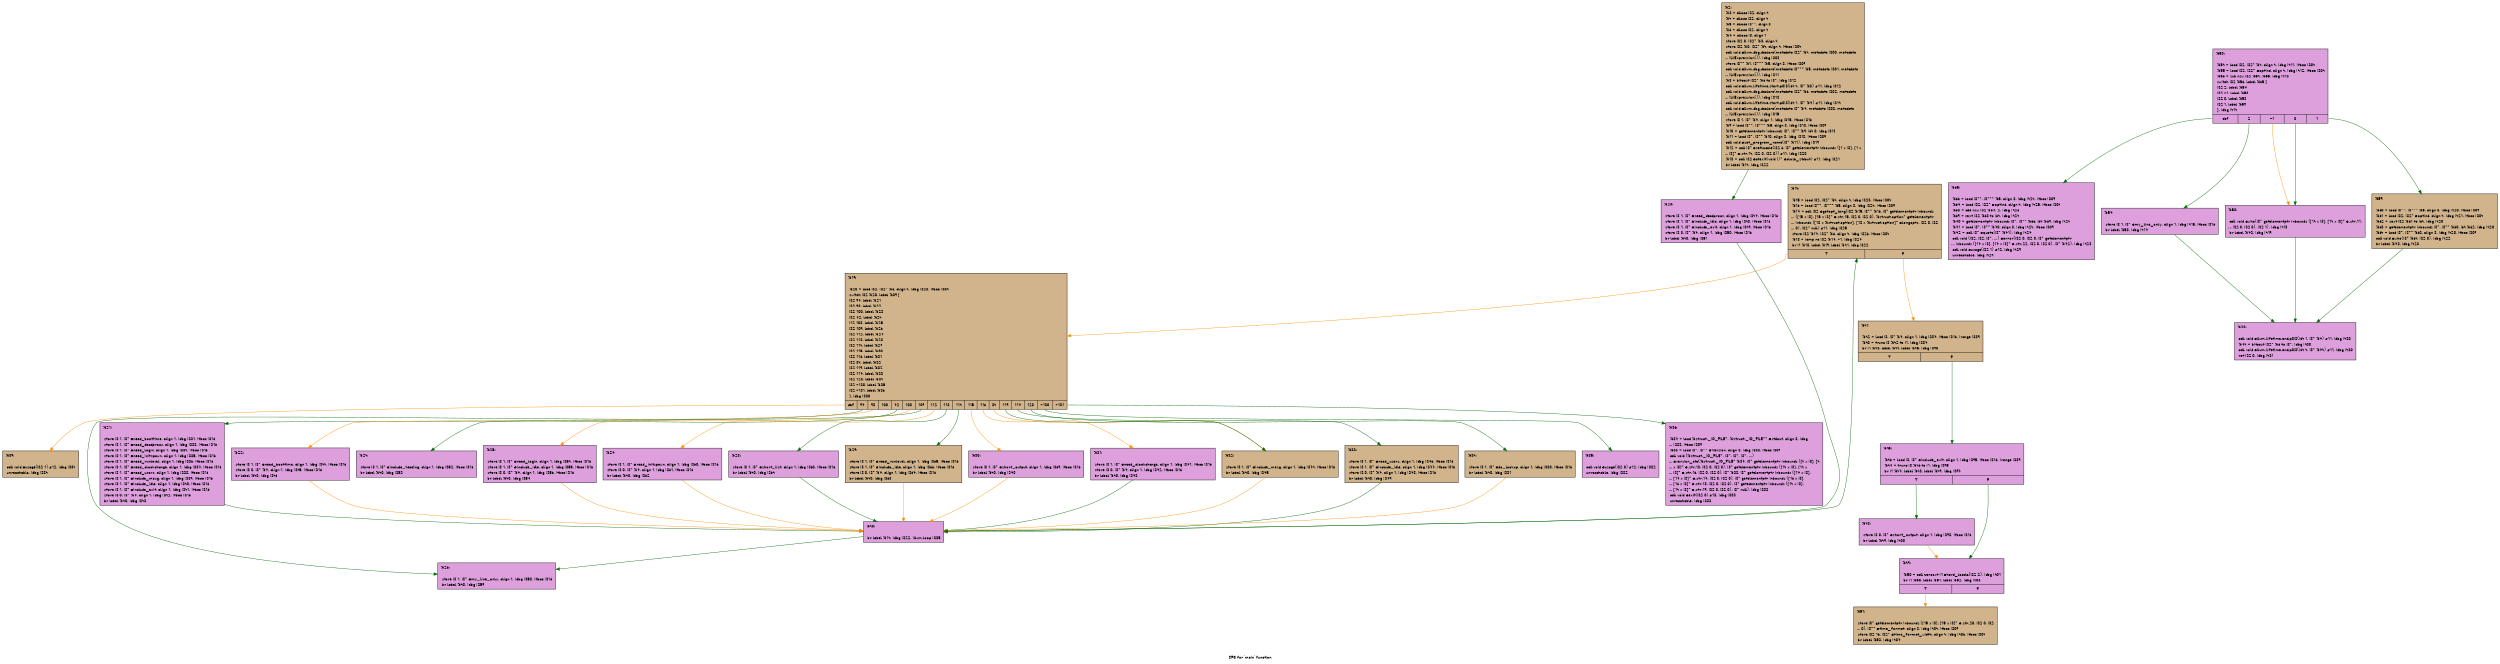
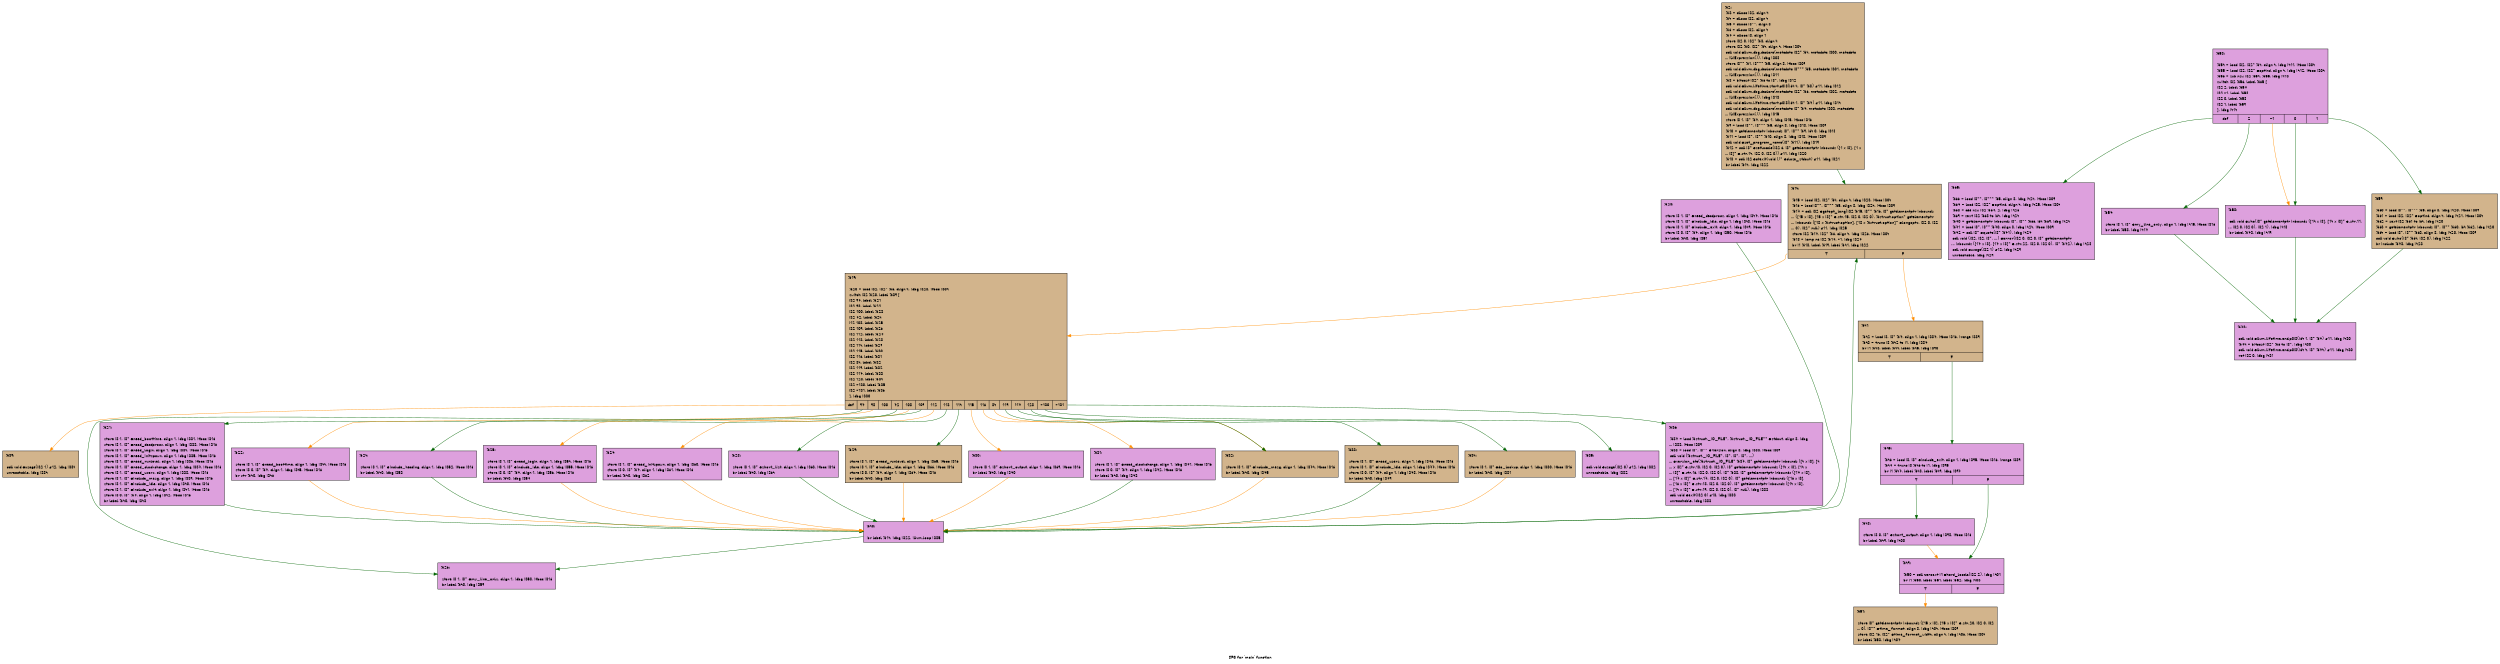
(1741, 183) -> (1840, 175)
(2397, 244) -> (2399, 244)
(256, 475) -> (254, 475)
none -> (564, 520)
